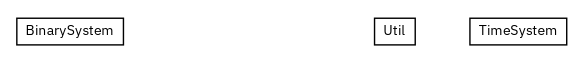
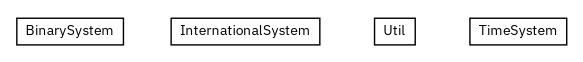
none -> (245, 31)
